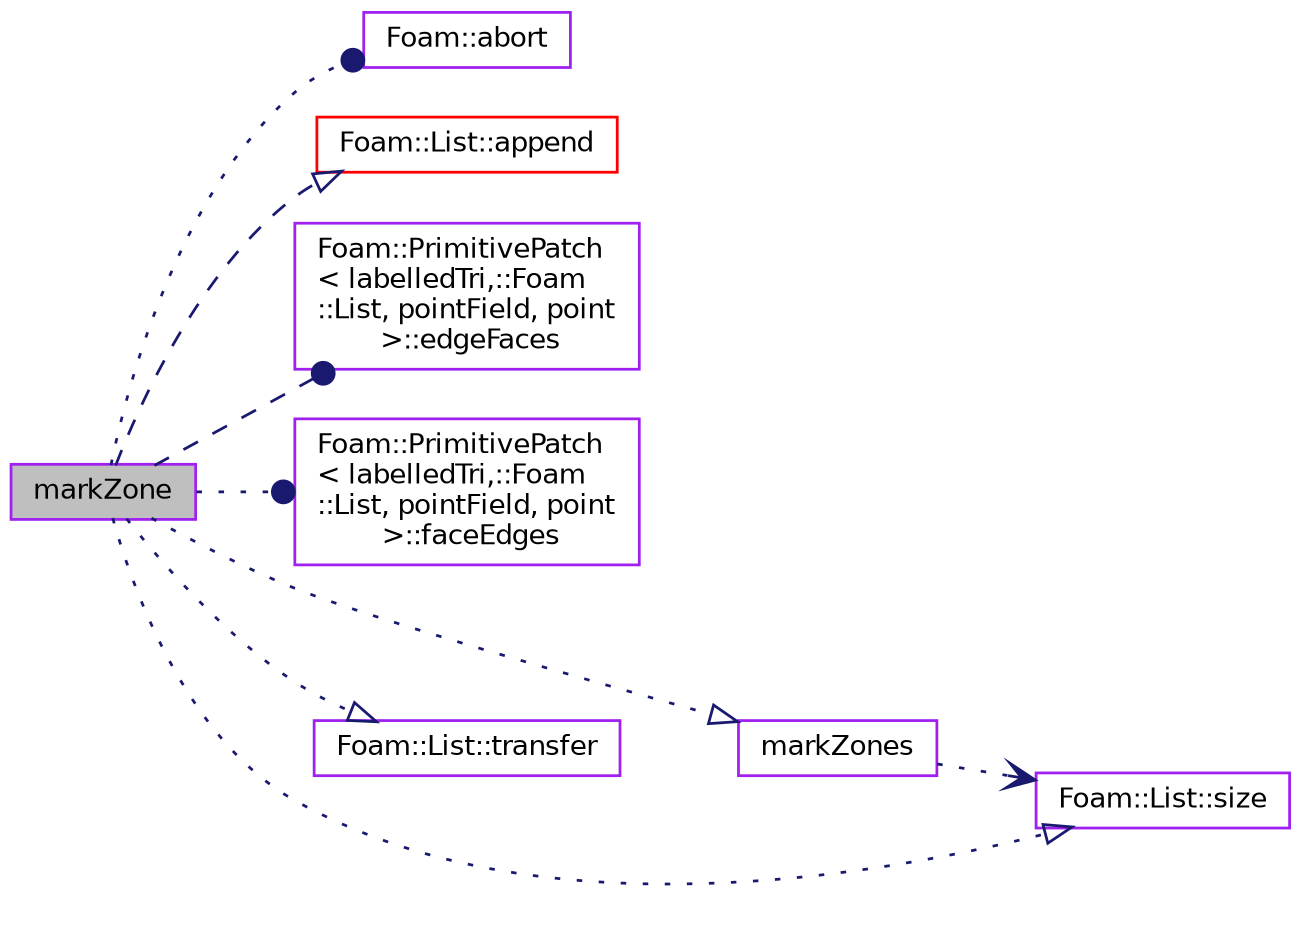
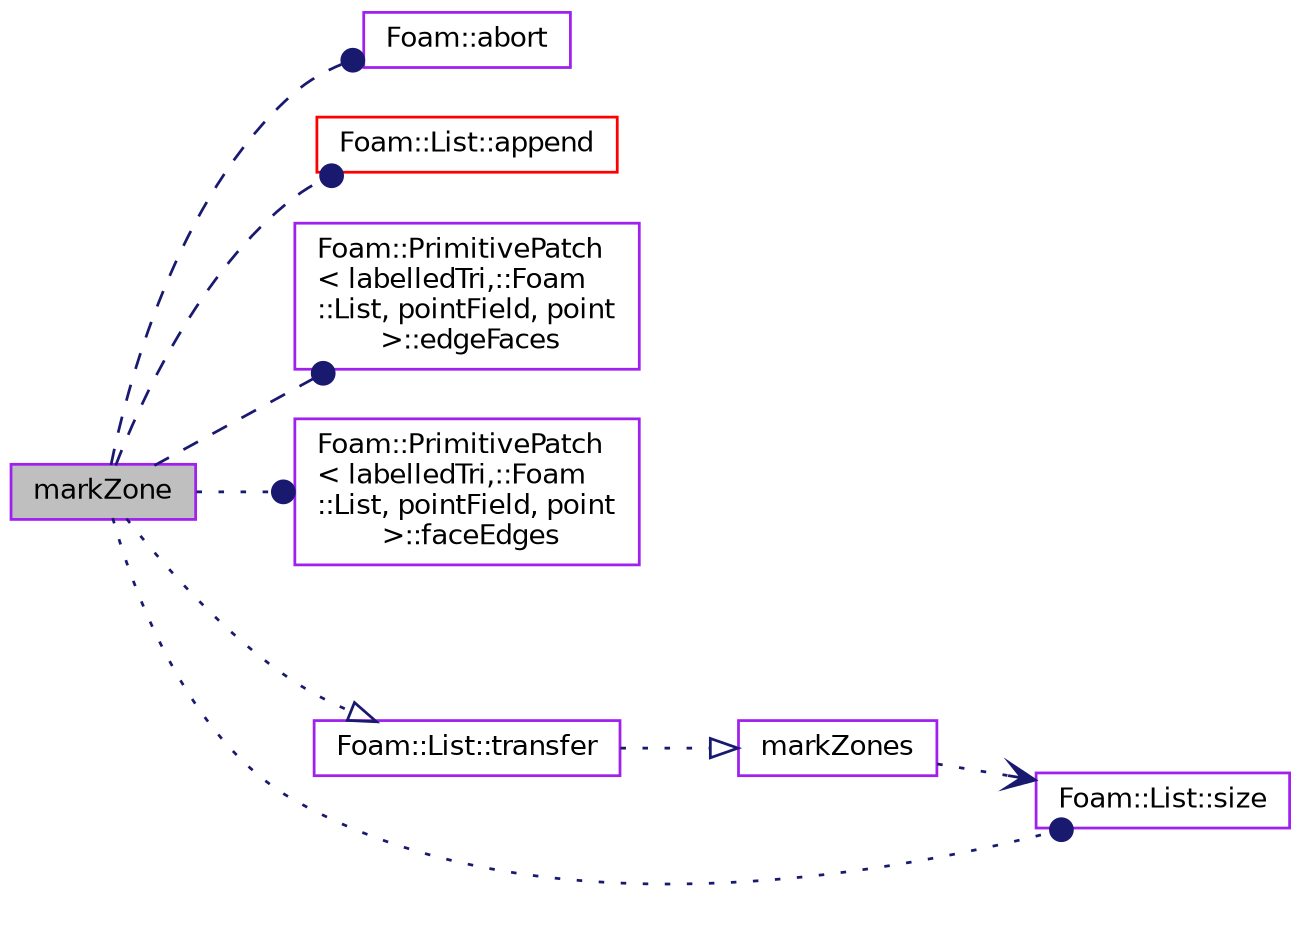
(187, 240) -> (187, 240)
(197, 307) -> (197, 307)
(425, 632) -> (665, 748)
(497, 869) -> (497, 869)
